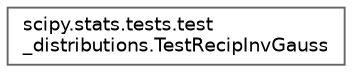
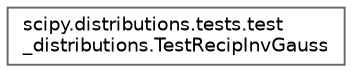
(176, 36) -> (176, 36)
